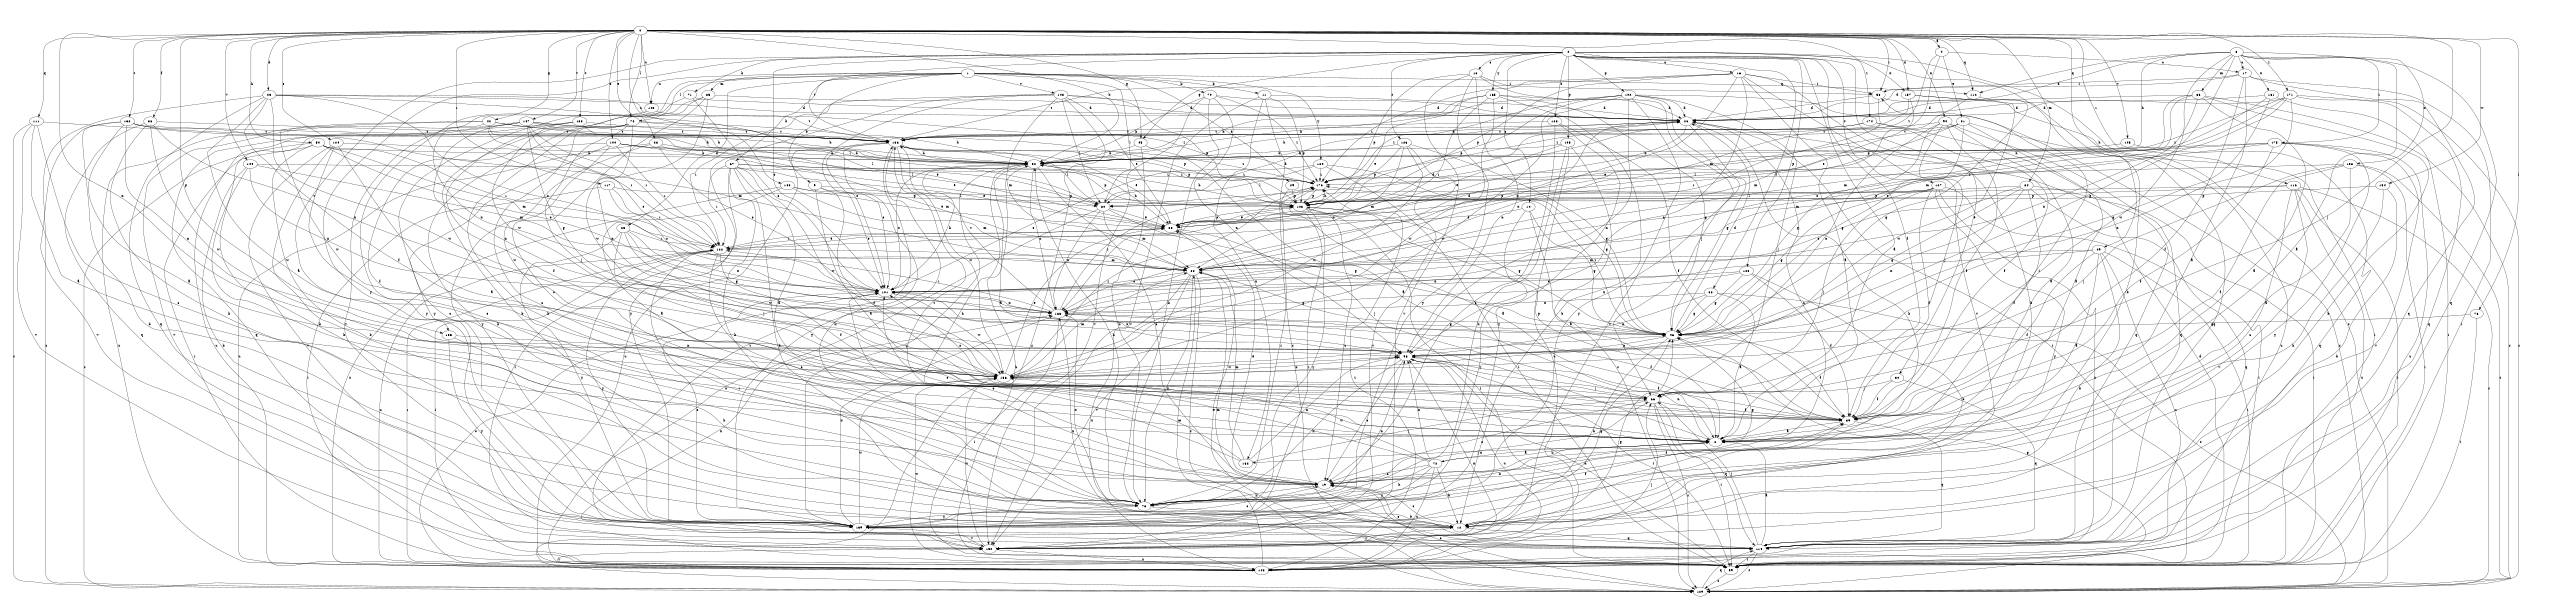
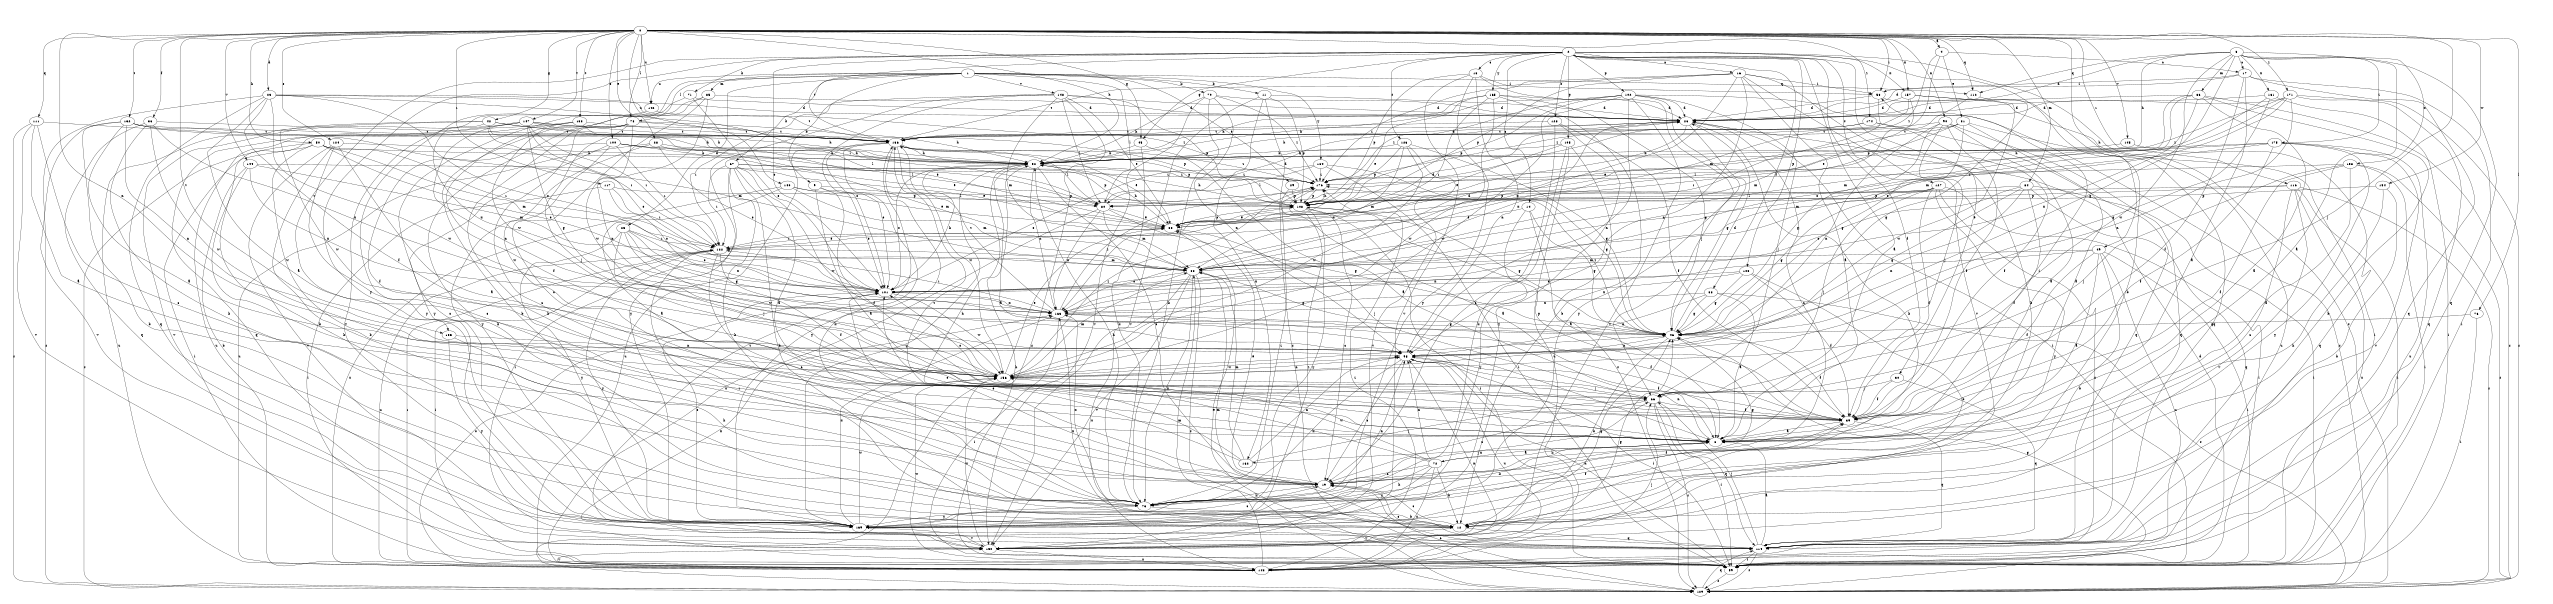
none -> (1810, 116)
(186, 185) -> (186, 185)
(1169, 330) -> (750, 268)
